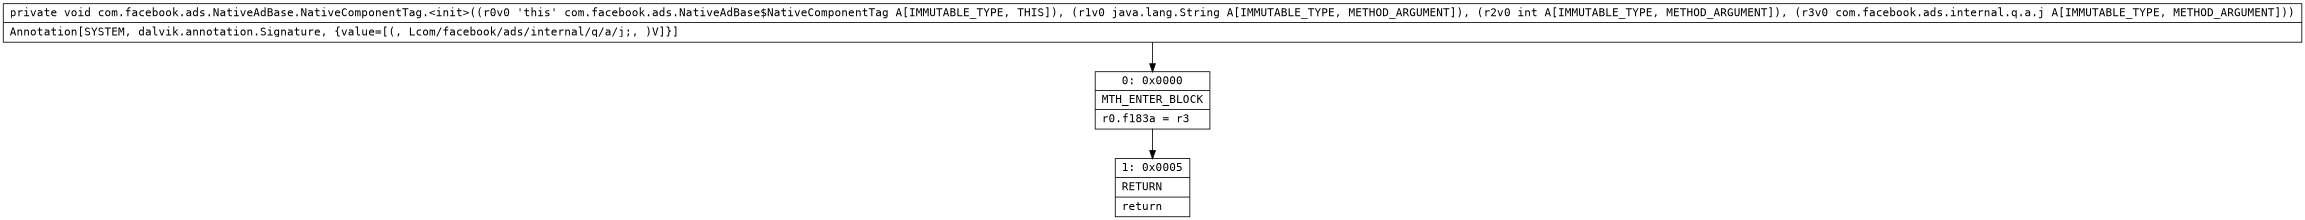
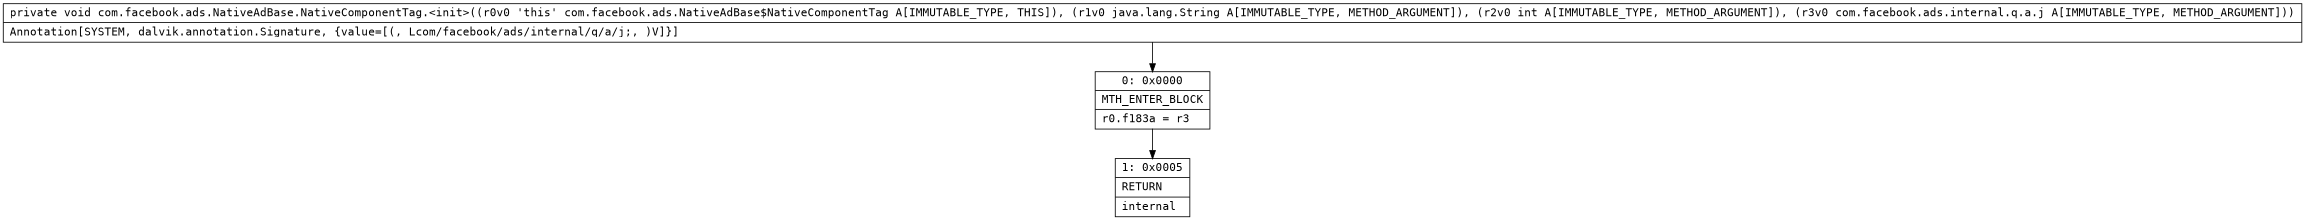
(1142, 206) -> (1149, 206)
